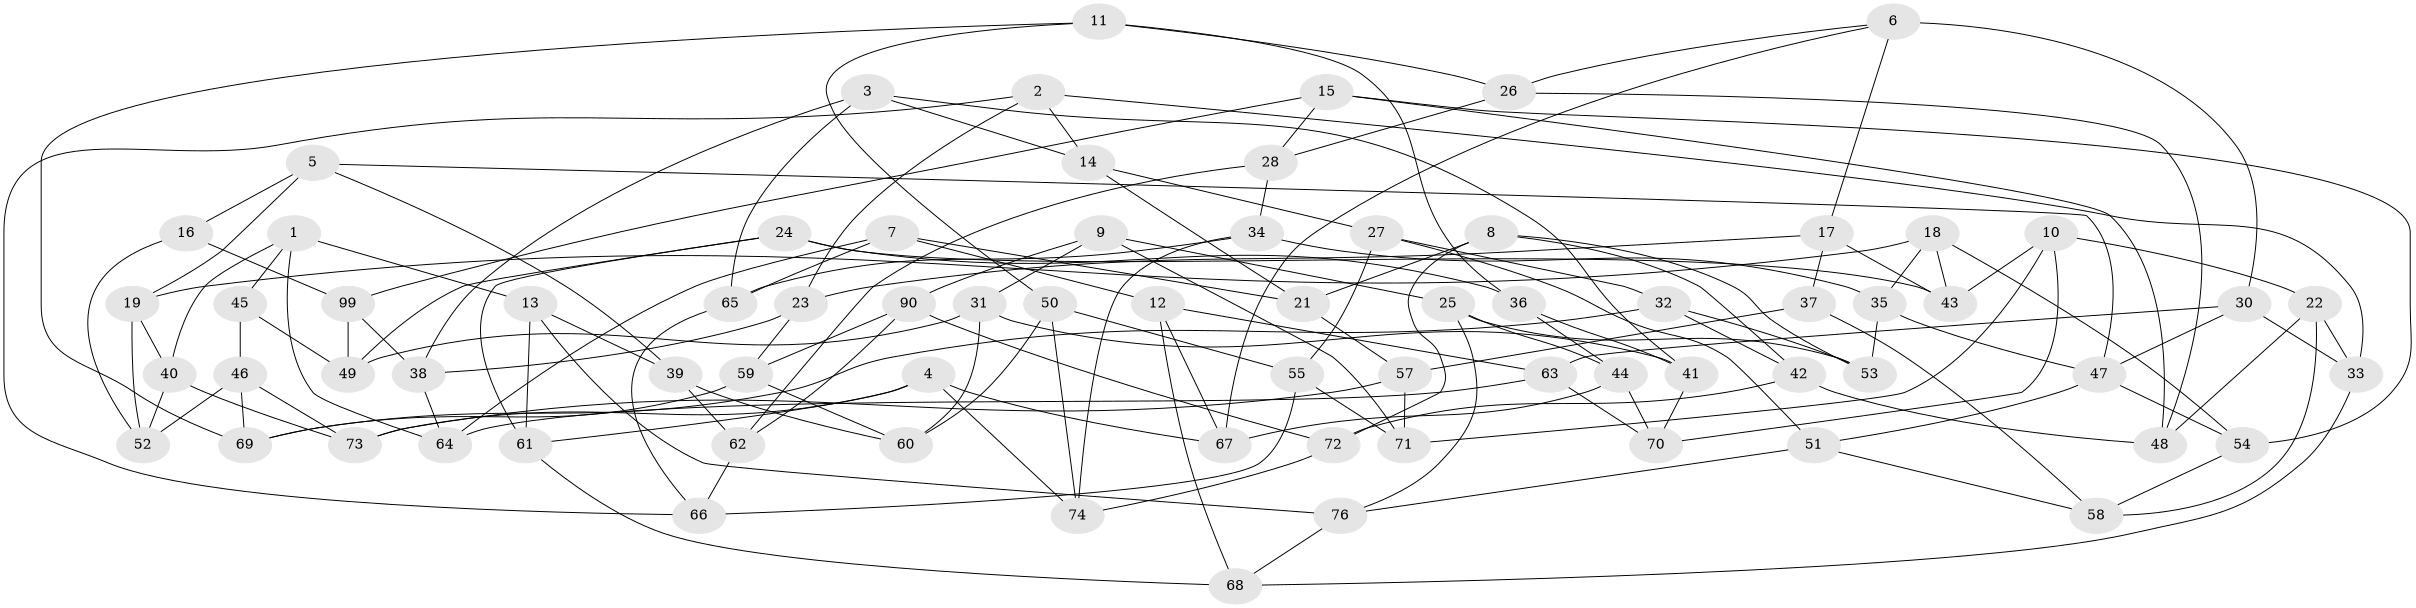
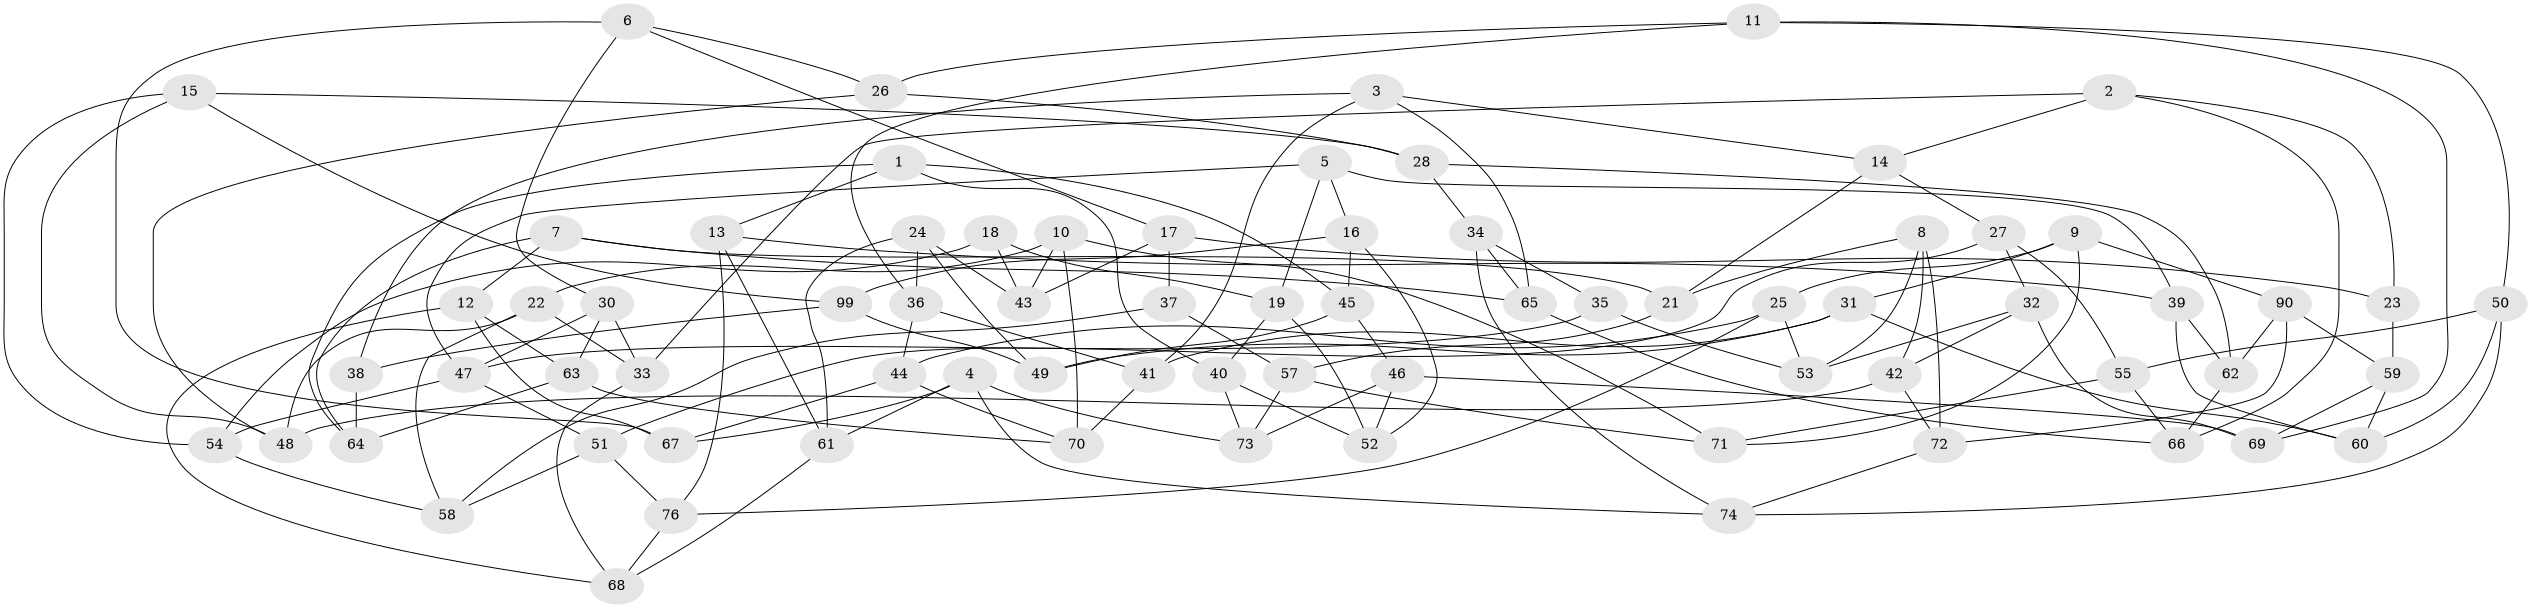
none -> (1350, 269)
(1906, 269) -> none
(615, 354) -> none
